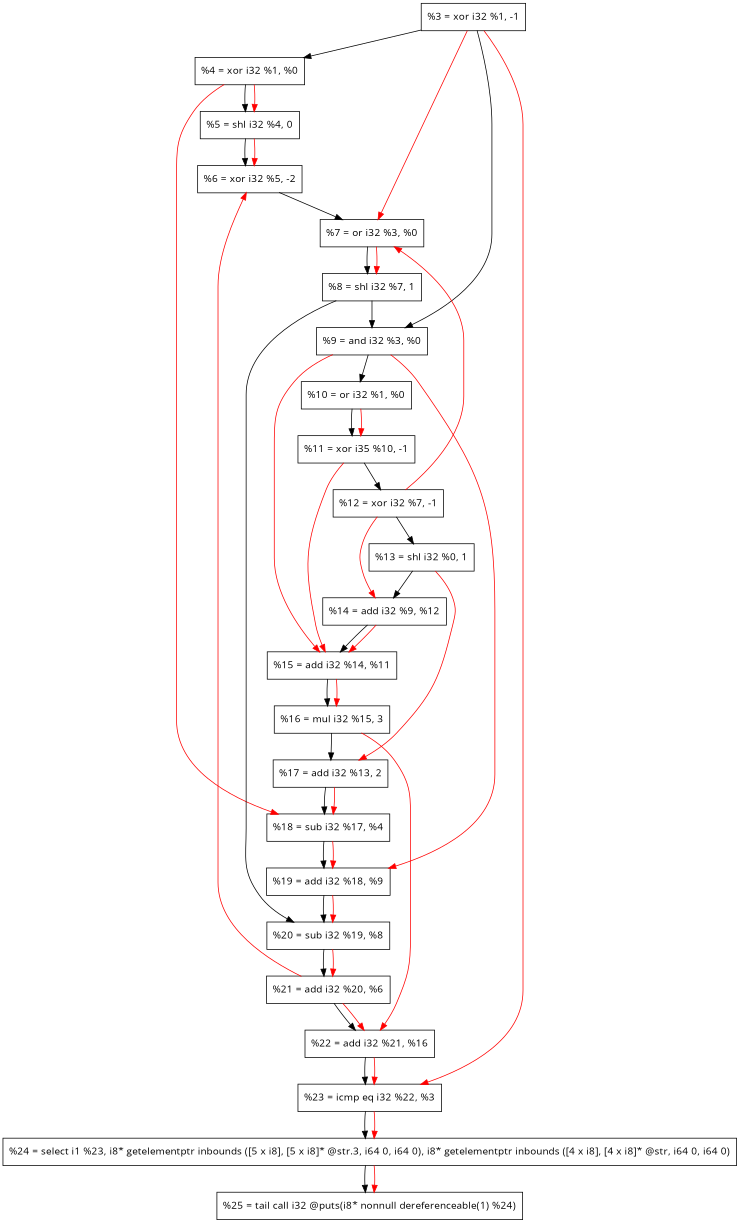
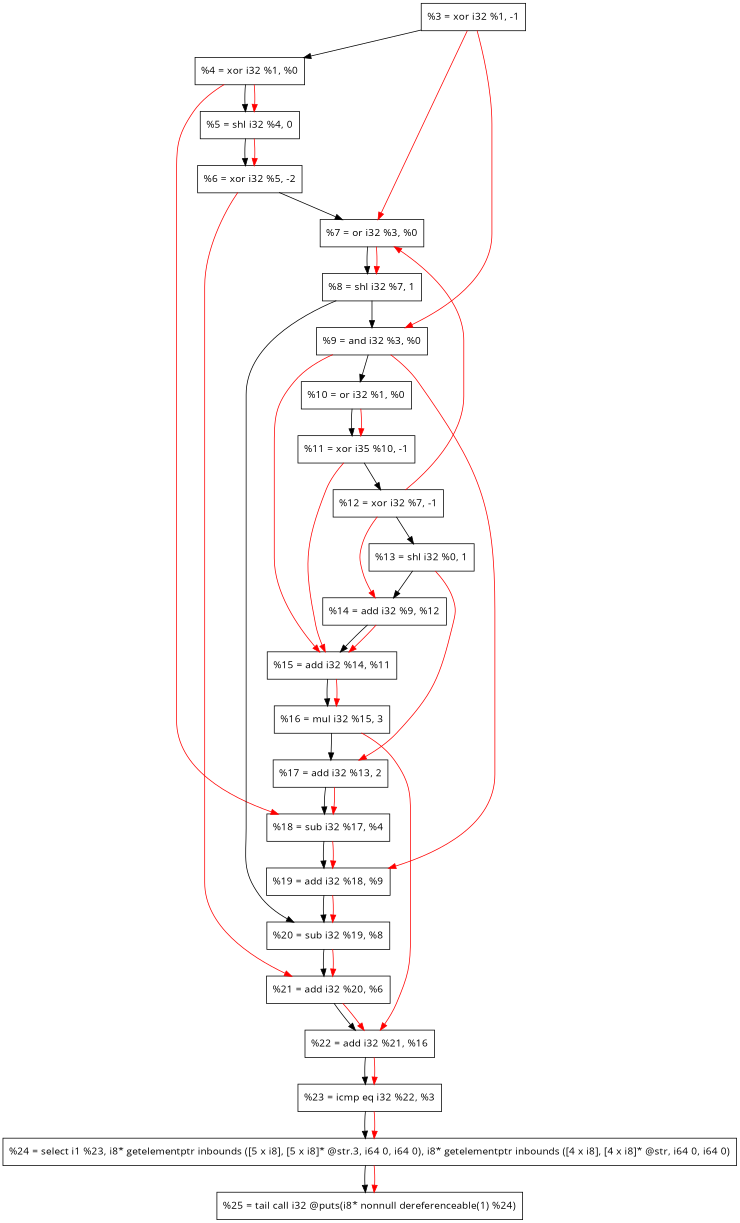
(492, 195) -> (492, 195)
(523, 576) -> none
(218, 605) -> (205, 598)
